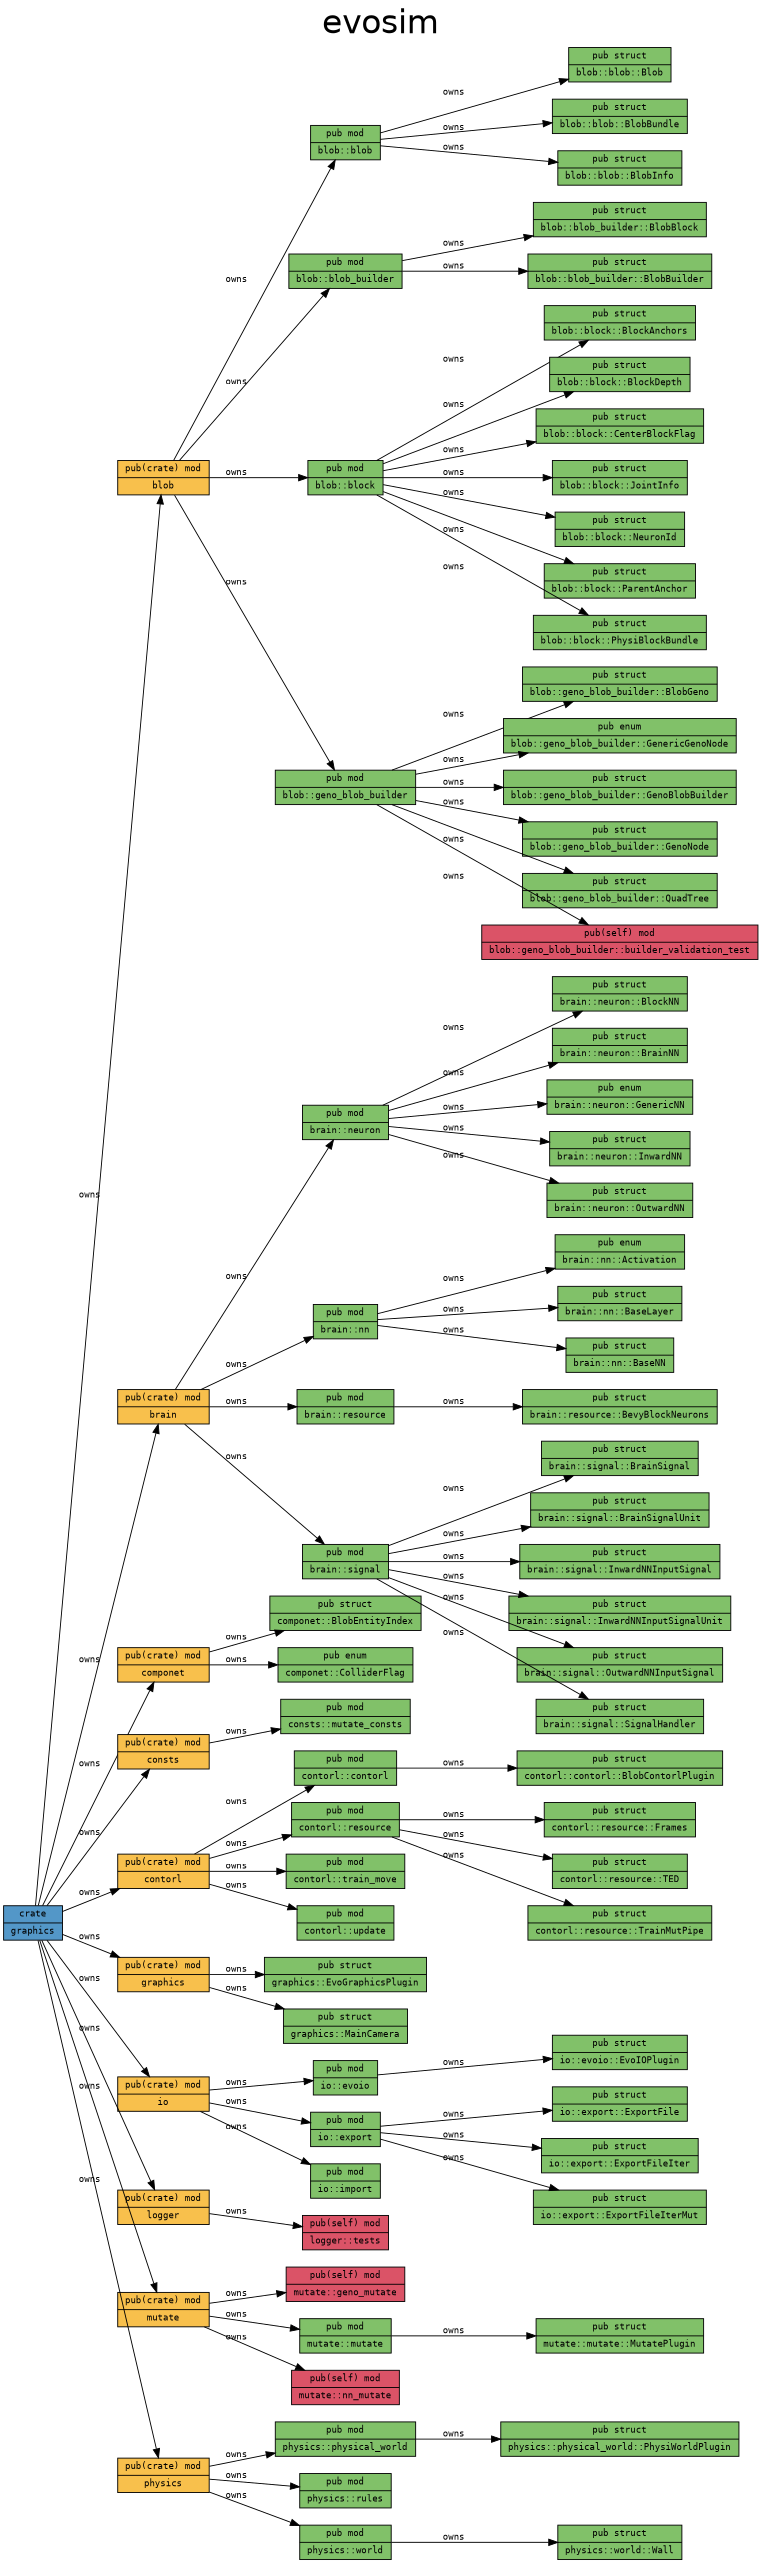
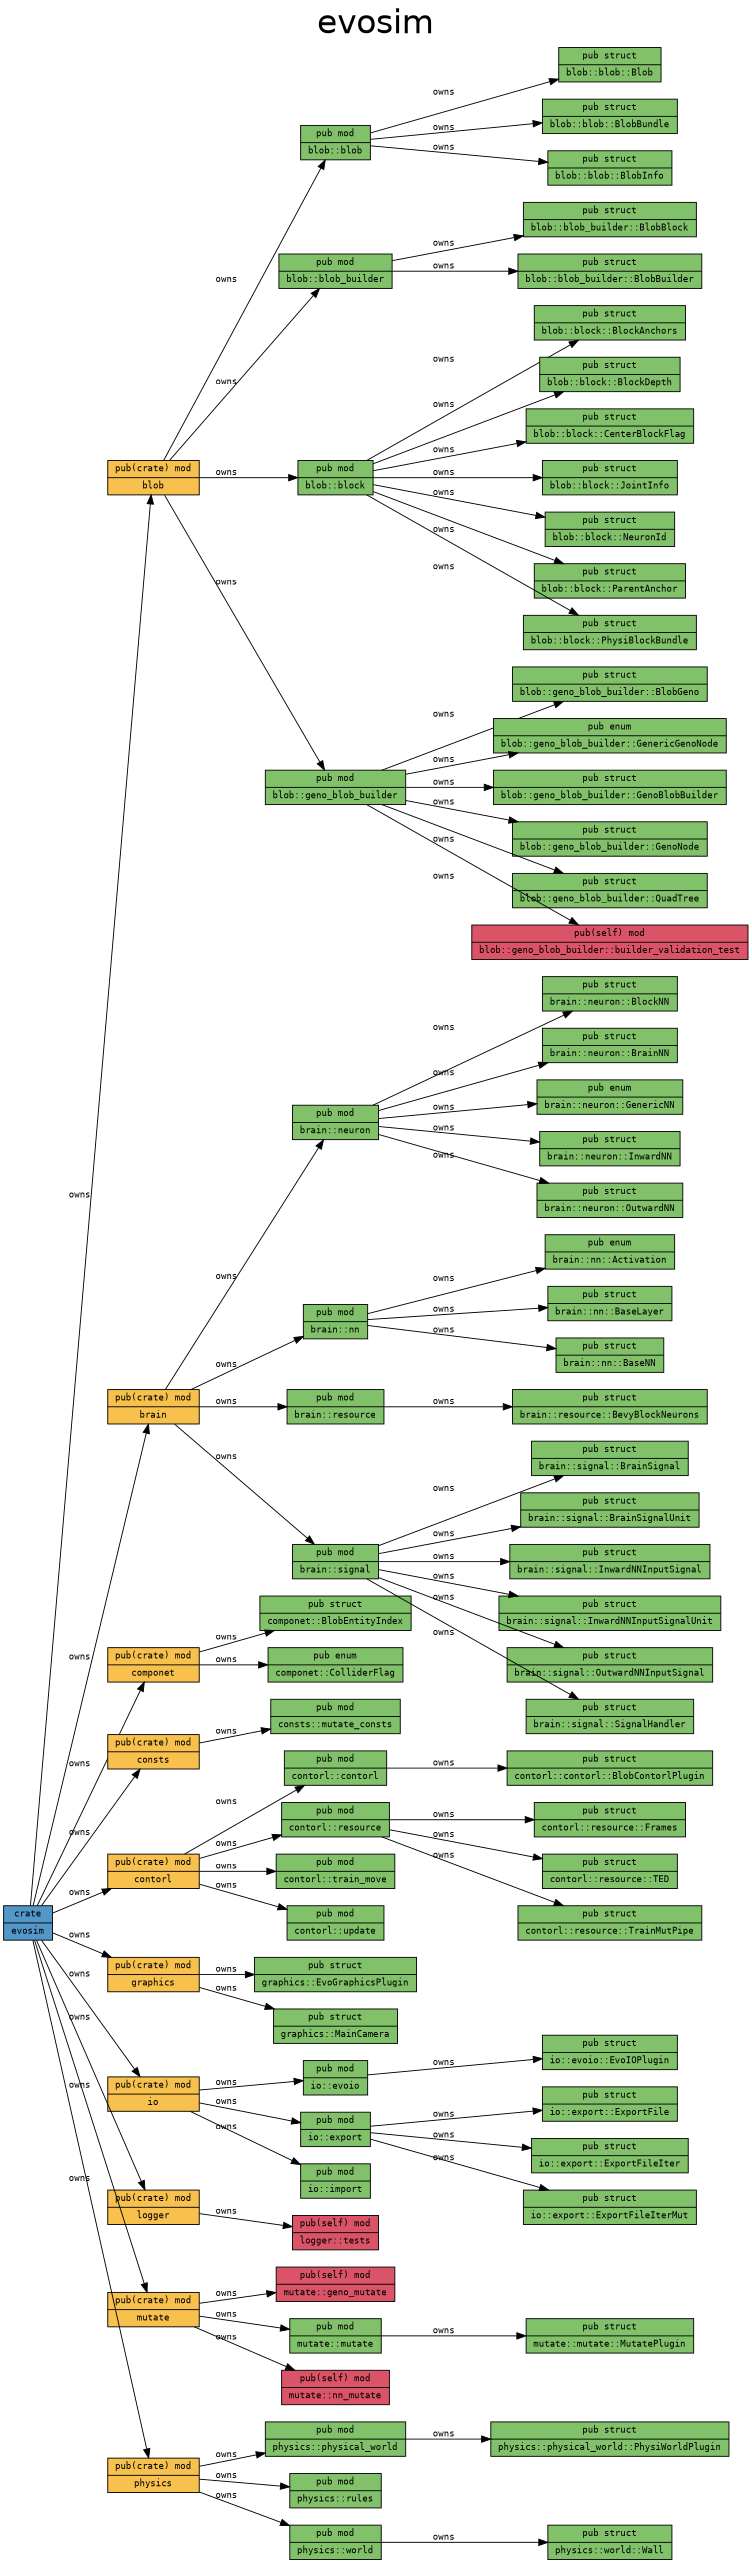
(33, 1931) -> (28, 1931)
